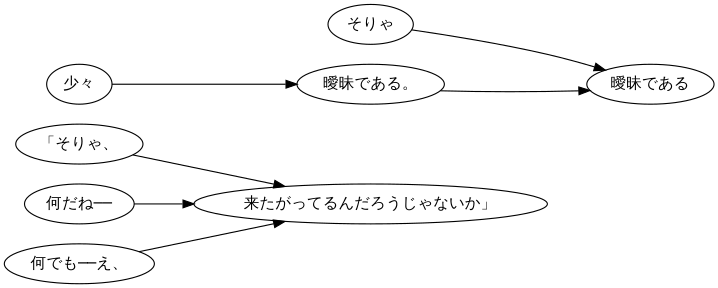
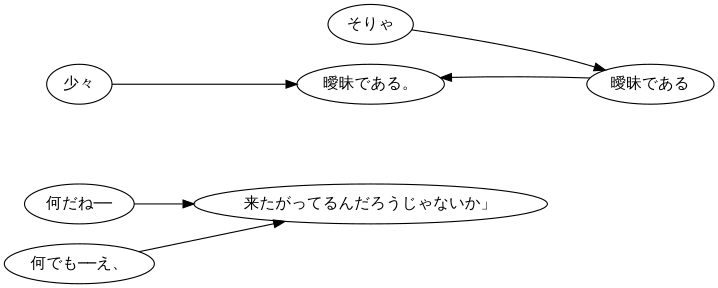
(510, 92) -> (521, 77)
(79, 144) -> none
